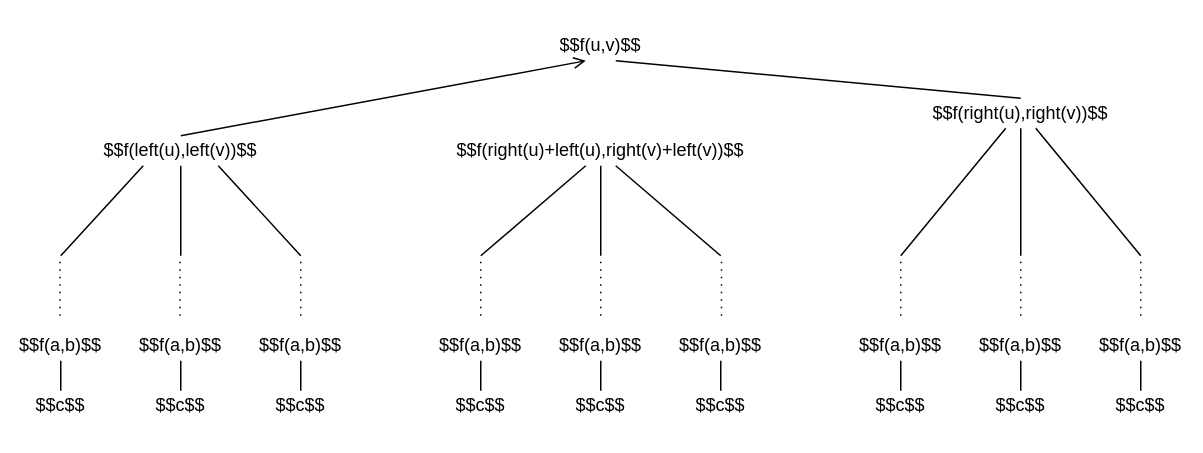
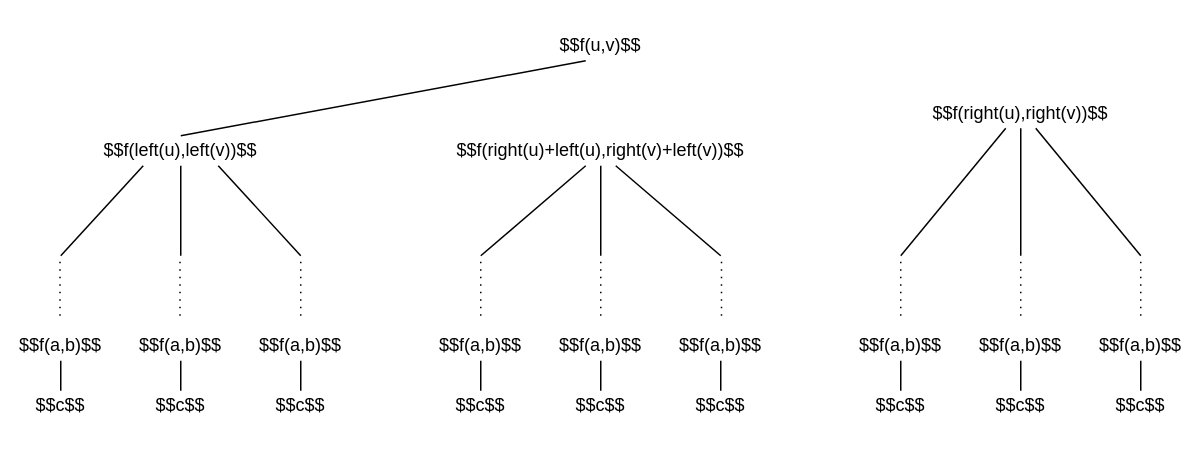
(579, 62) -> (579, 62)
(818, 80) -> none
